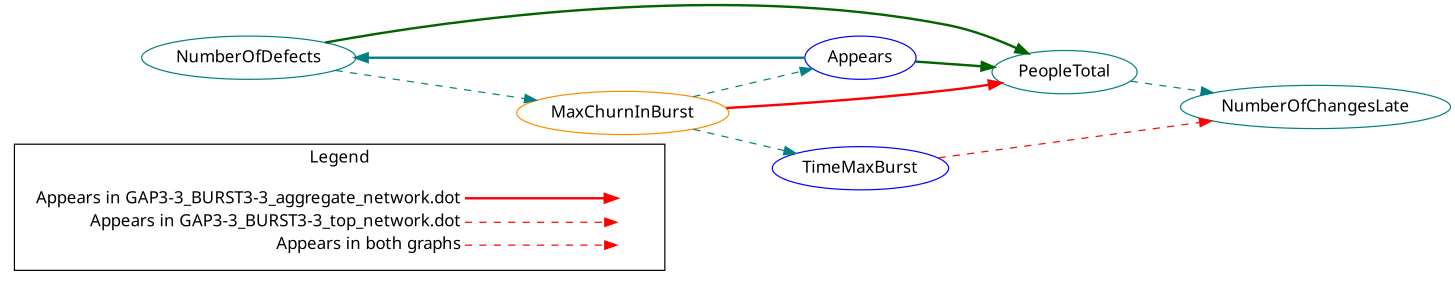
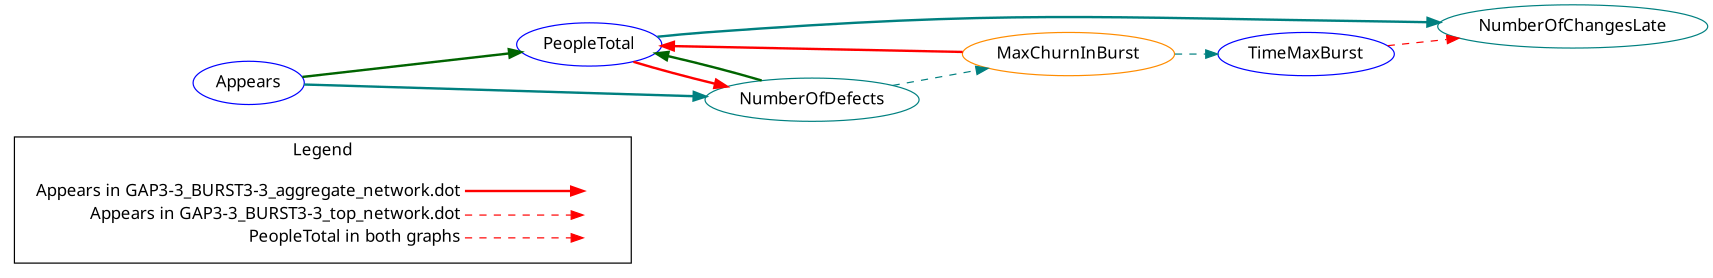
(1065, 72) -> (589, 44)
none -> (674, 73)
(747, 84) -> none
(1166, 86) -> (1042, 17)
(369, 244) -> (355, 237)
